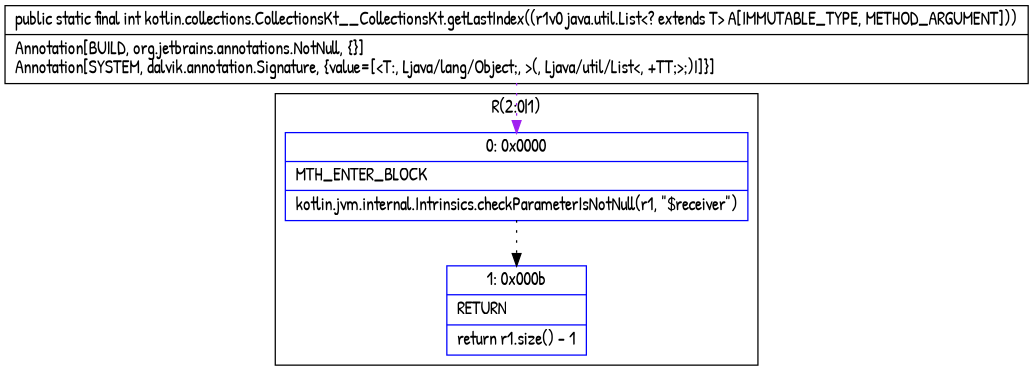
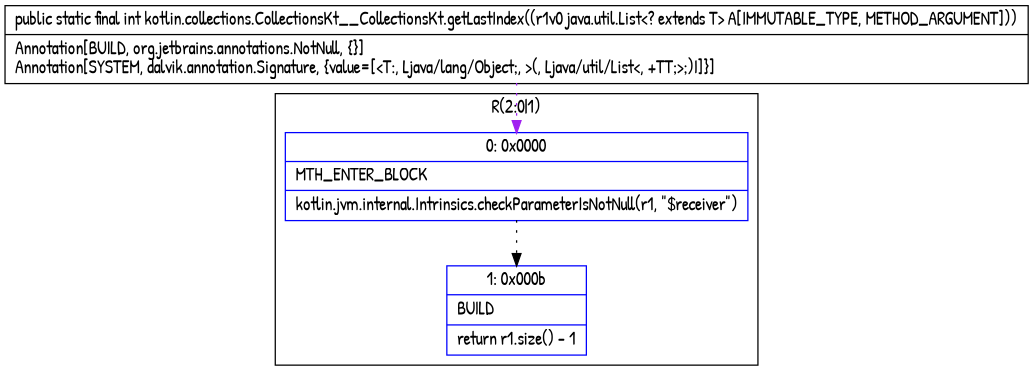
(482, 309) -> (476, 309)
